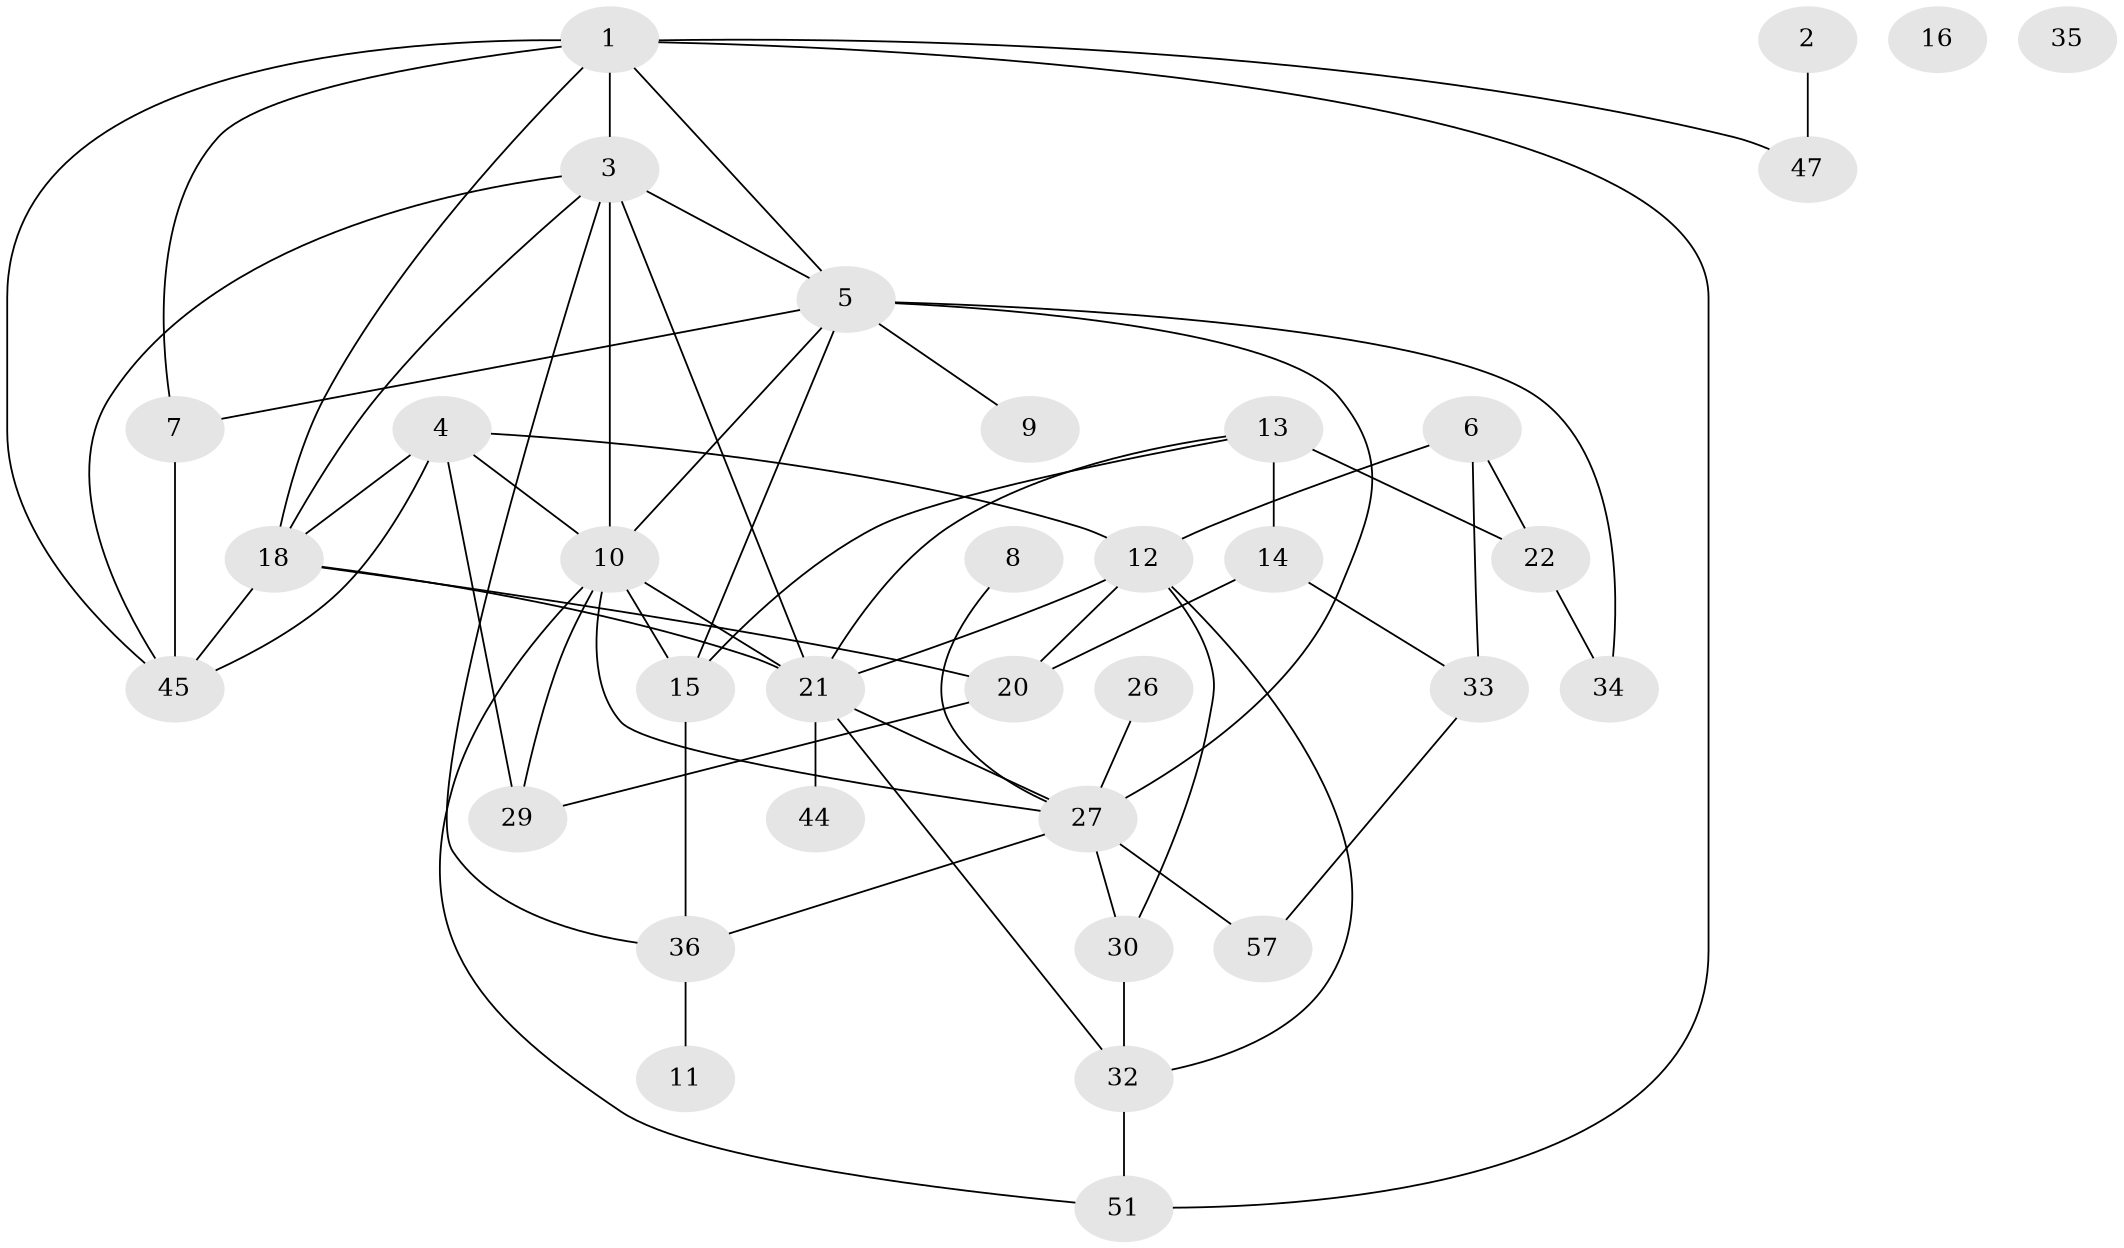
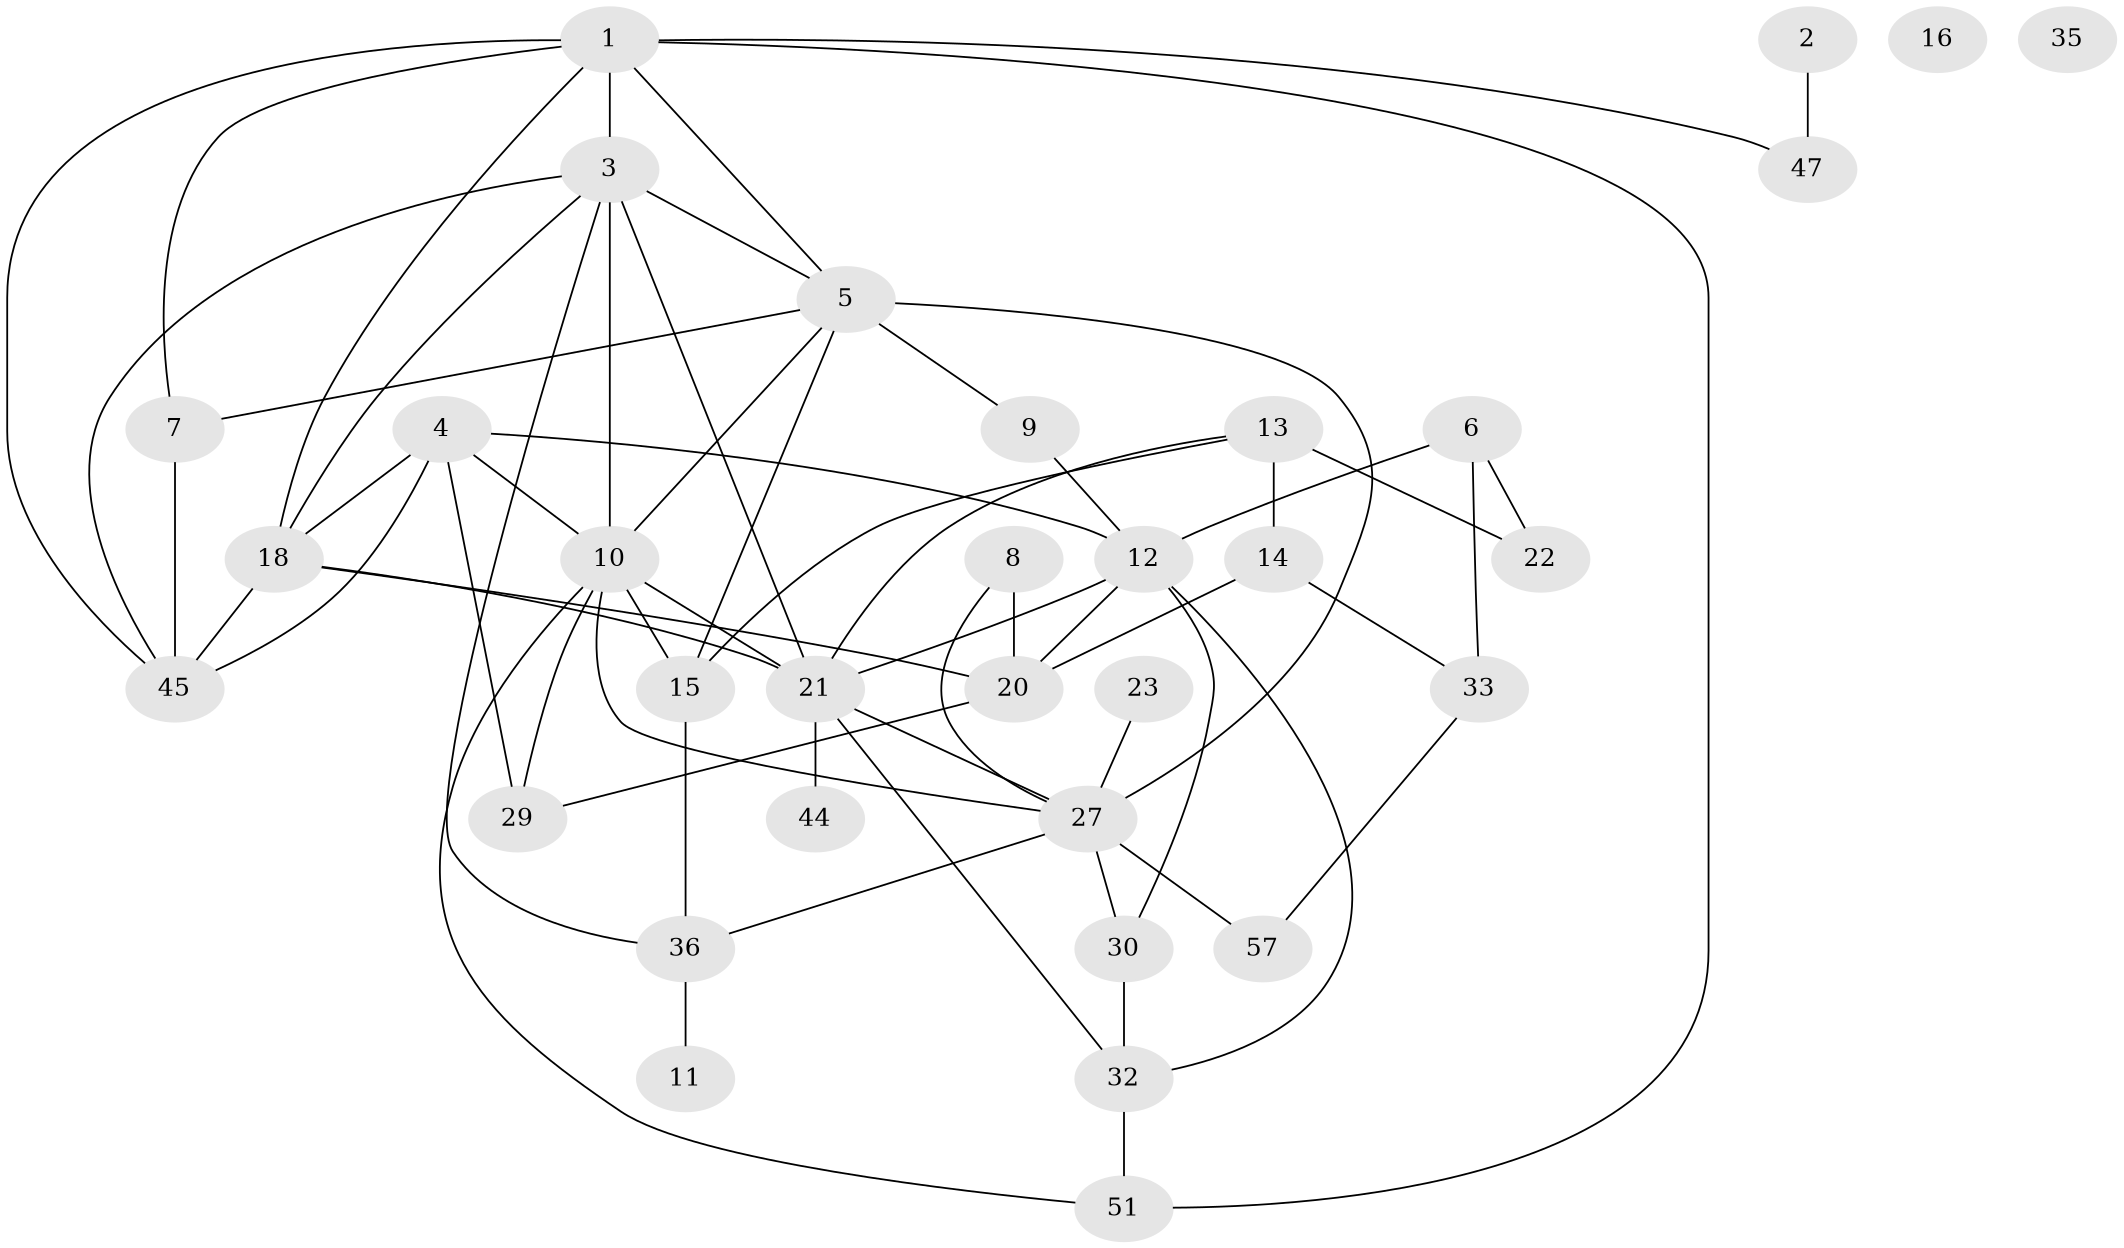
none -> (1087, 494)
none -> (1014, 629)
(1144, 689) -> (1144, 689)
(1609, 689) -> none
